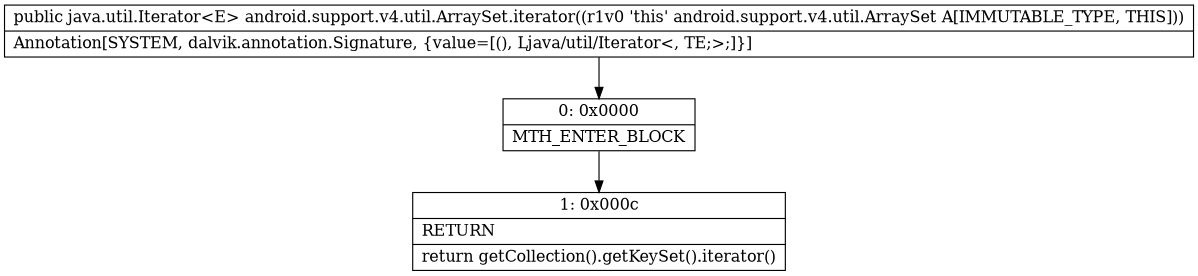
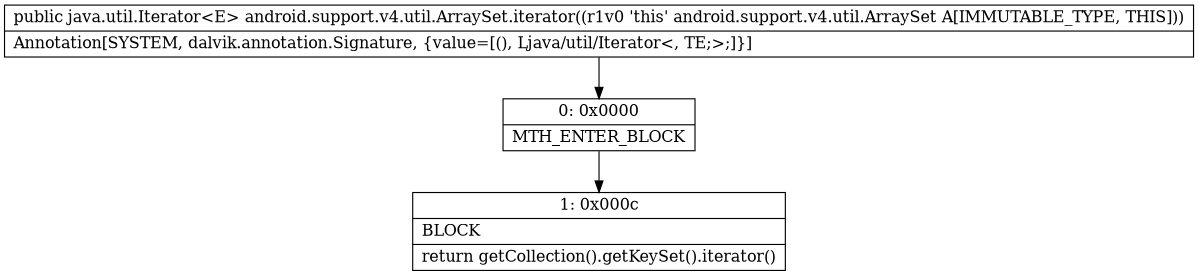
(458, 231) -> (451, 231)
